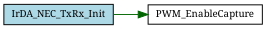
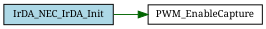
(59, 15) -> (59, 15)
